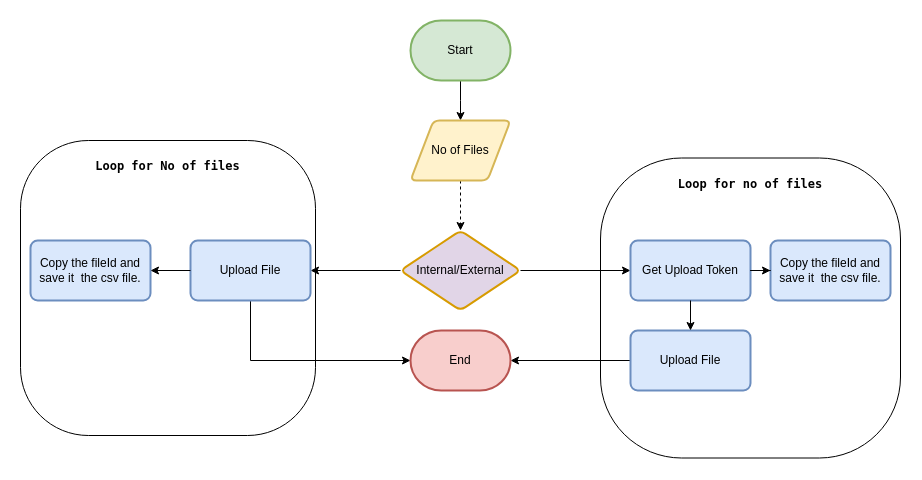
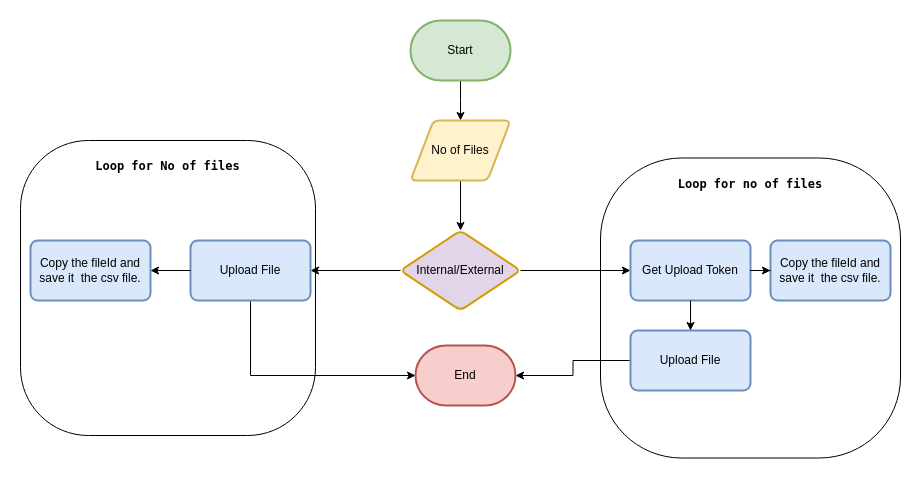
(461, 203) -> (461, 203)
(461, 361) -> (466, 376)
